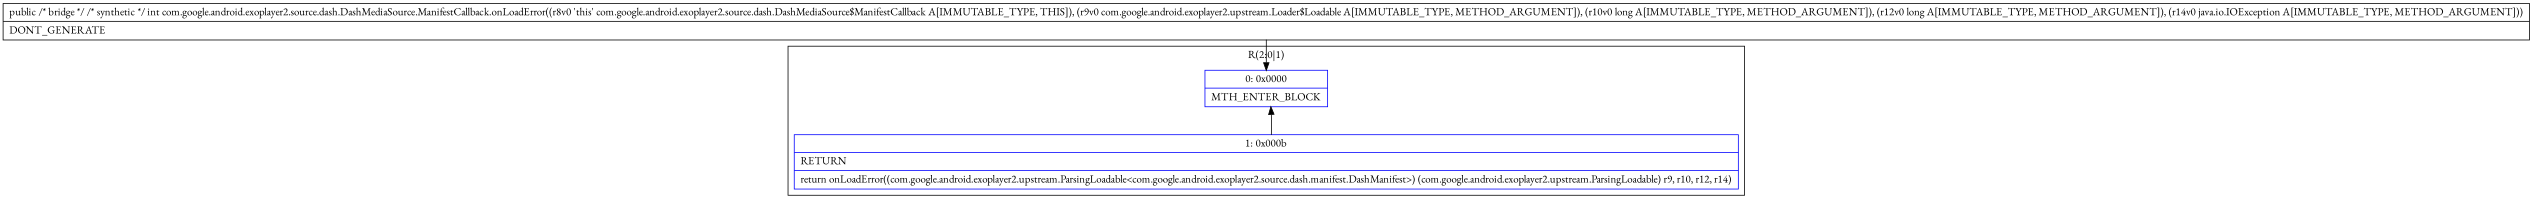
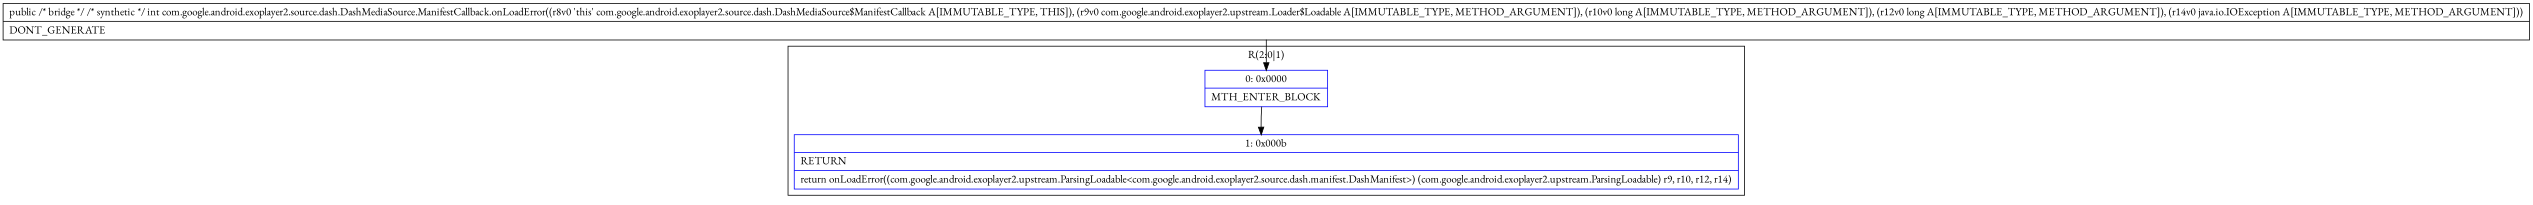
(1272, 125) -> (1261, 117)
